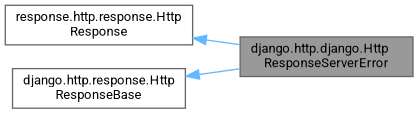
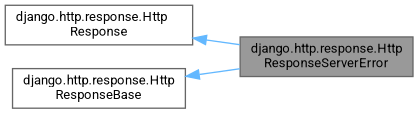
(99, 25) -> (99, 25)
(327, 57) -> (327, 57)
